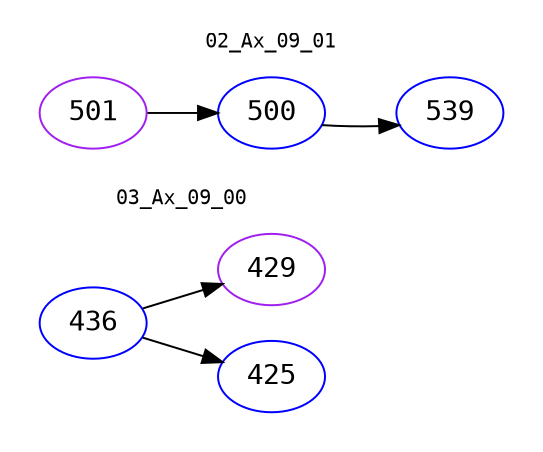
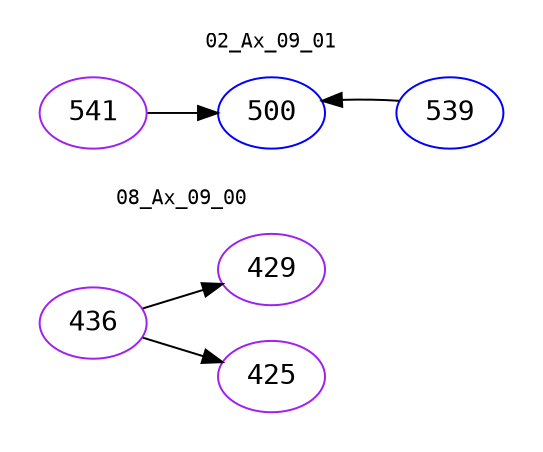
(93, 113) -> (93, 113)
(351, 126) -> (371, 100)
(182, 199) -> (182, 199)
(93, 323) -> (93, 323)
(272, 377) -> (272, 377)
